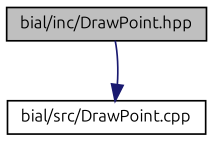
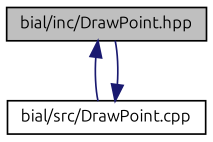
none -> (96, 79)
